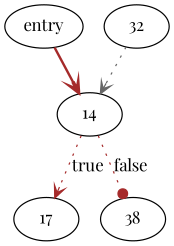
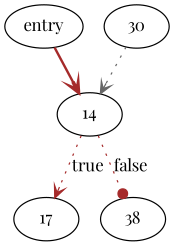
(137, 26) -> (137, 26)
